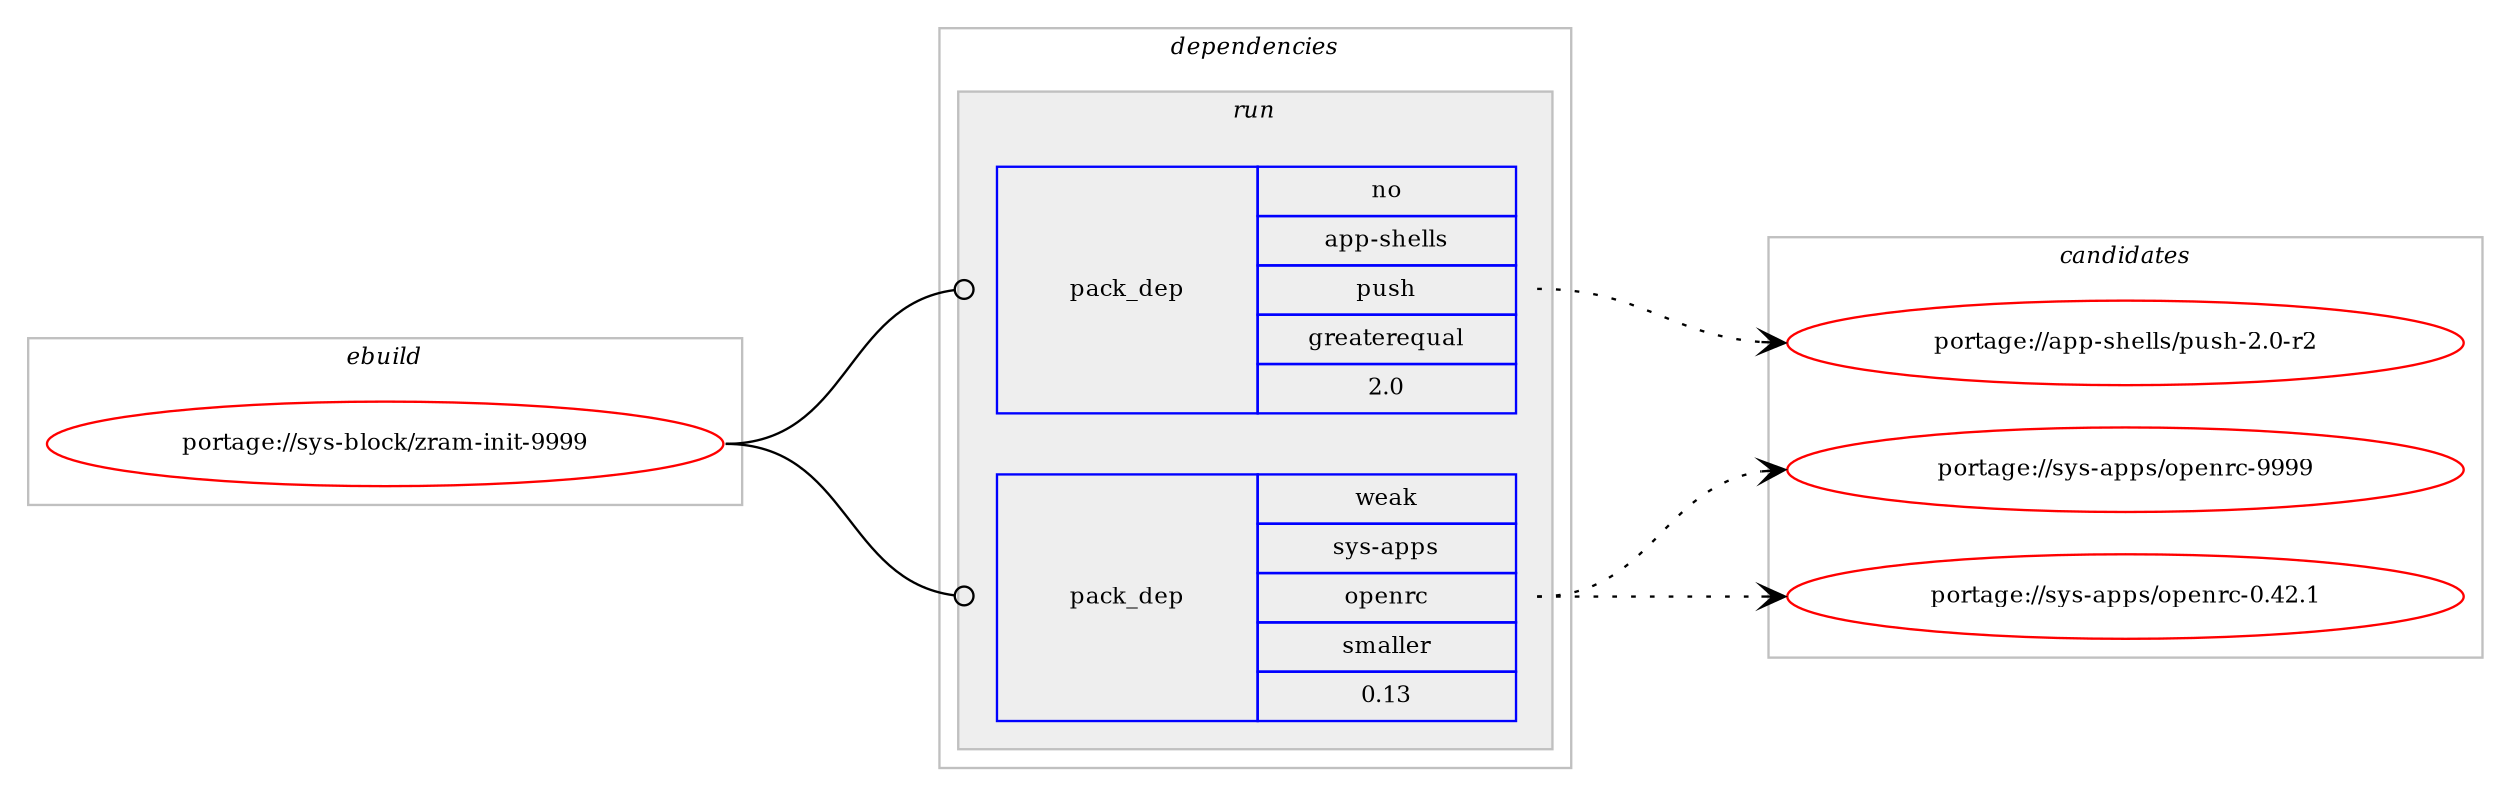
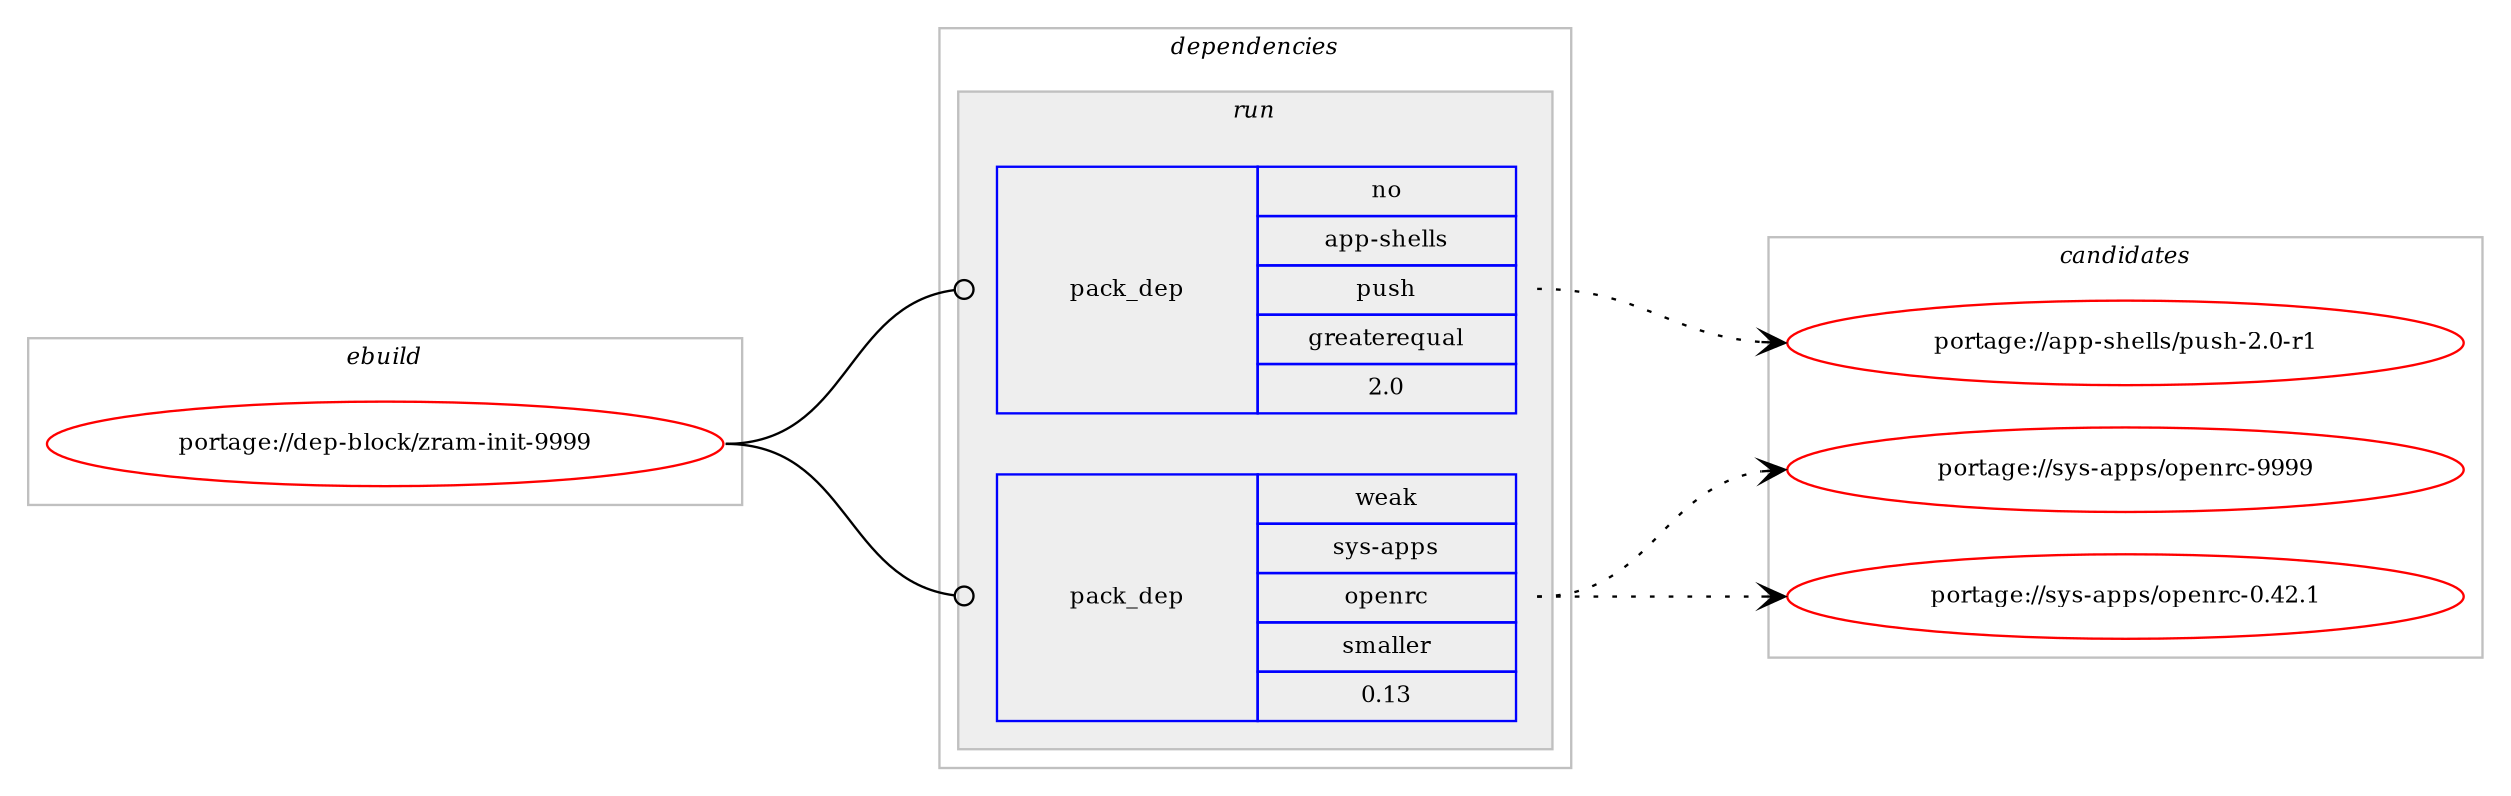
(2125, 343) -> (2125, 343)
(385, 444) -> (385, 444)
